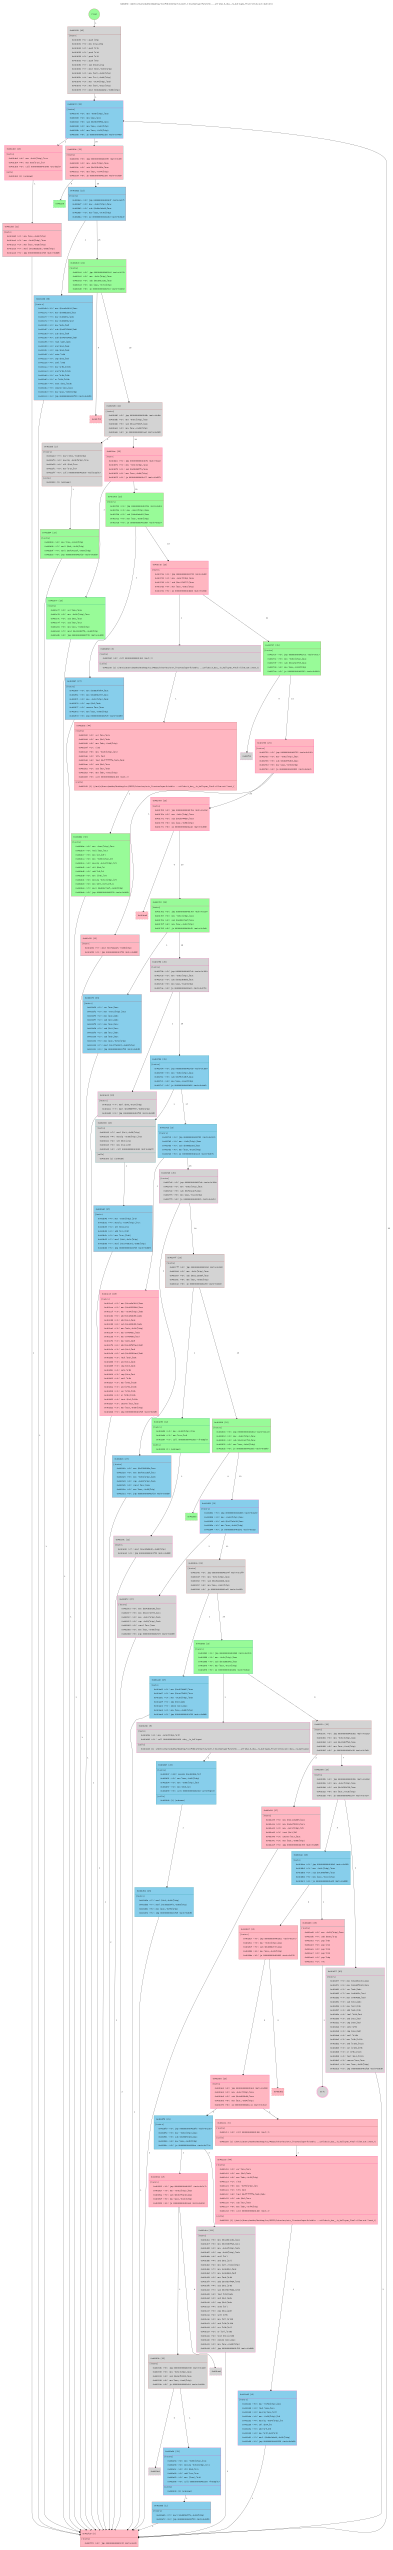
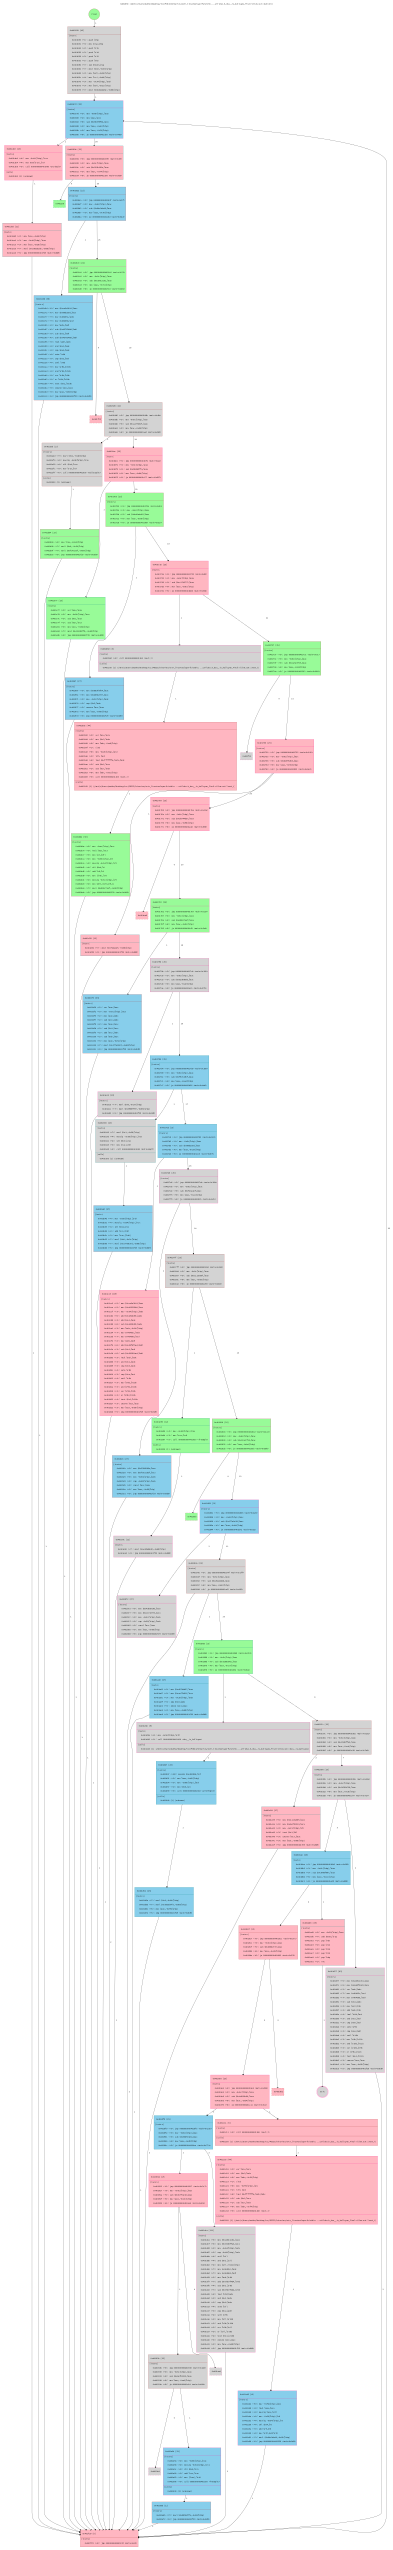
(121, 2083) -> (128, 2054)
